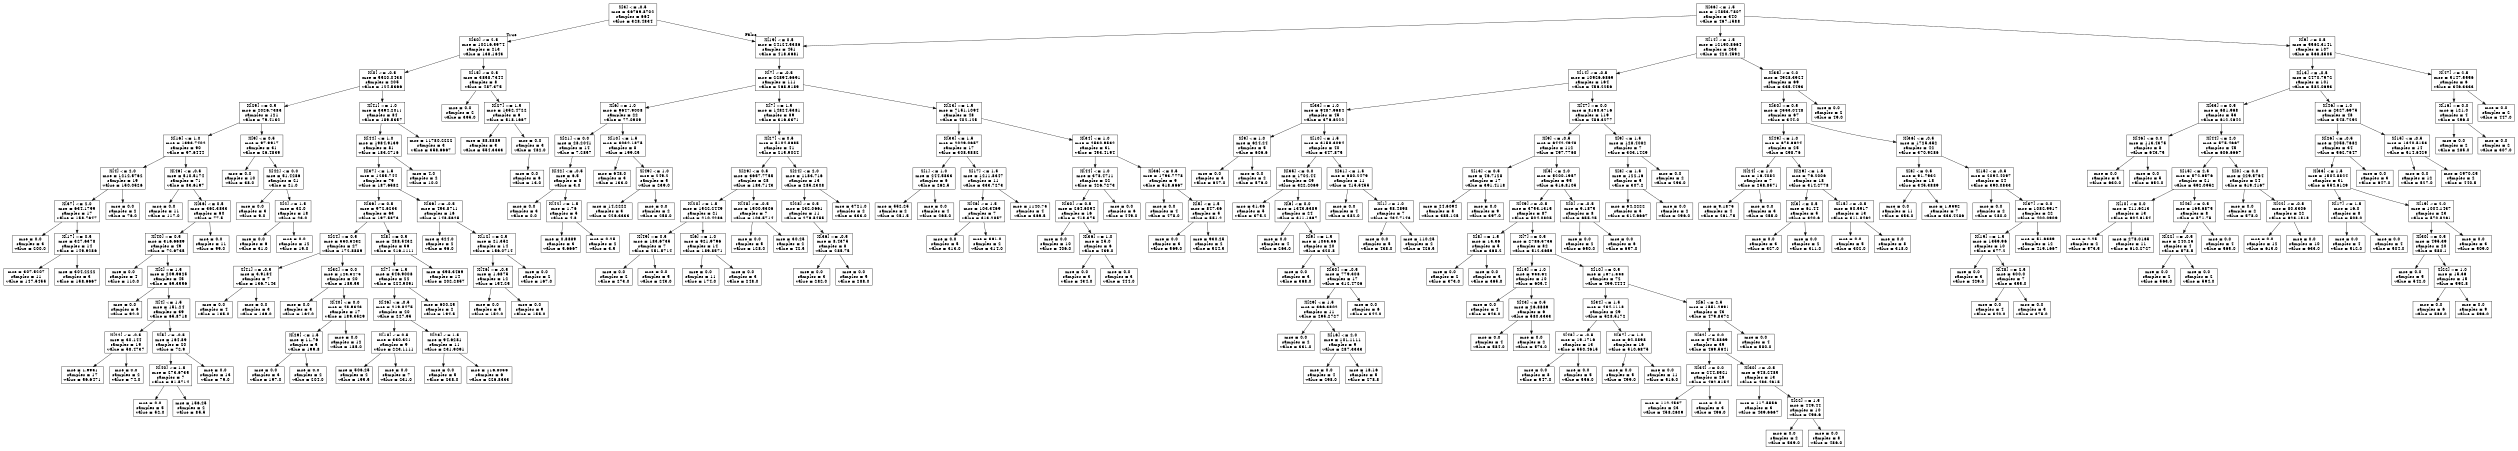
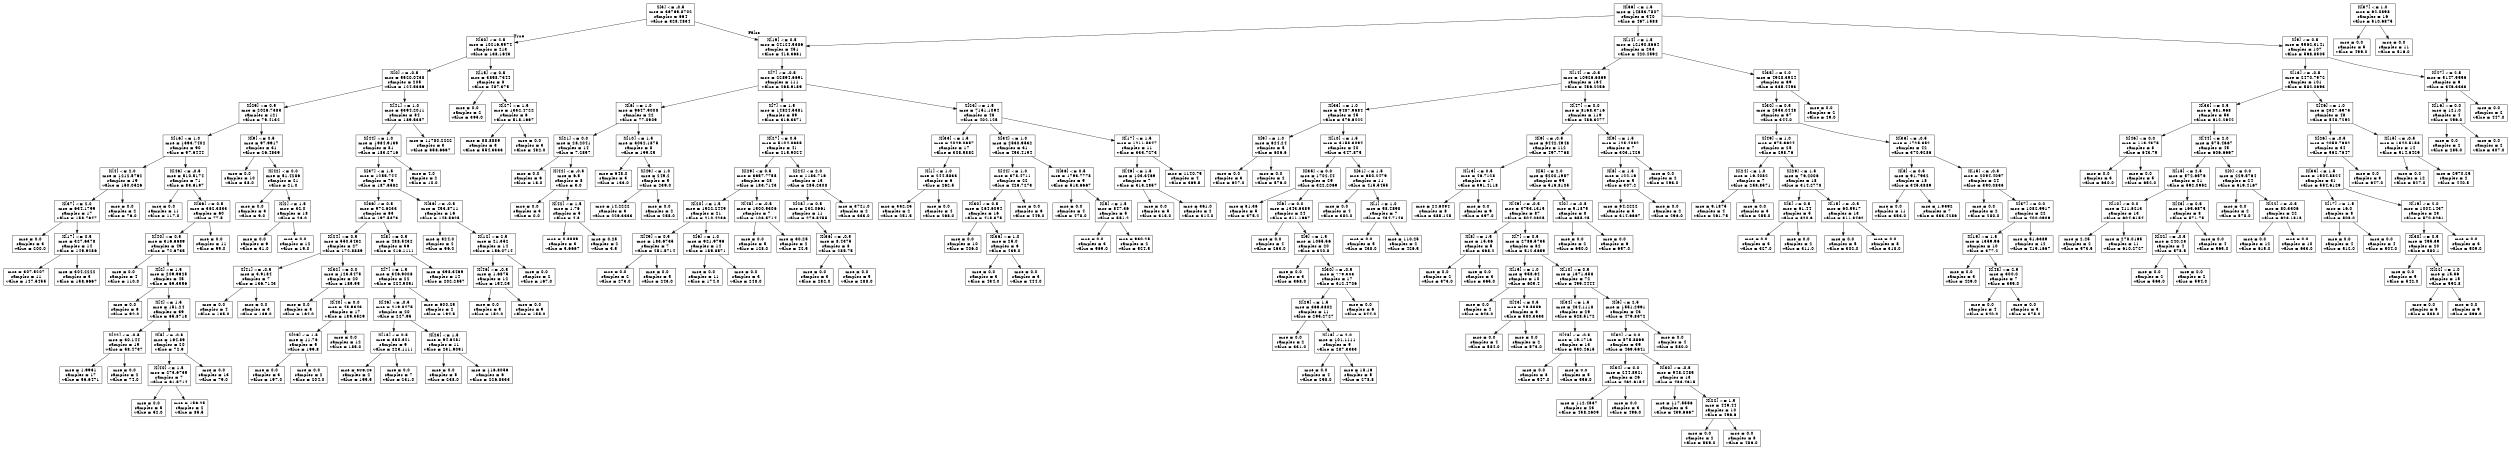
(529, 160) -> (551, 162)
(970, 161) -> (1057, 129)
(1616, 325) -> none
